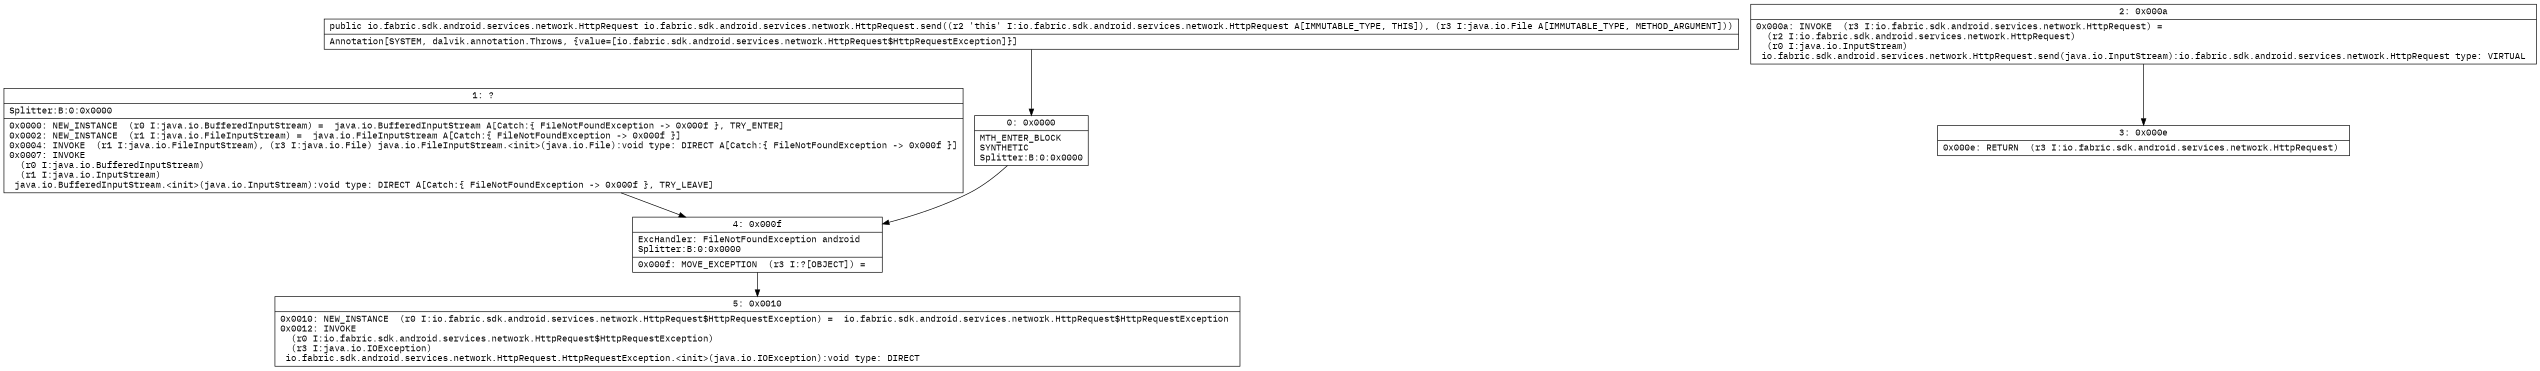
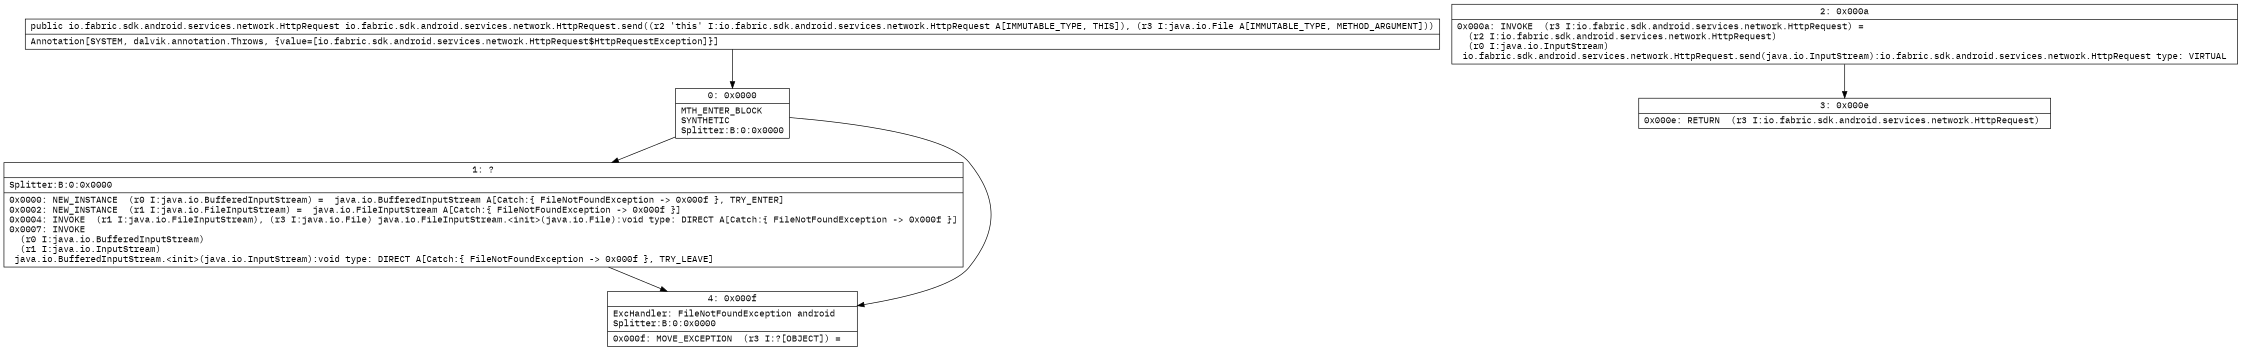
none -> (647, 148)
(757, 331) -> none
